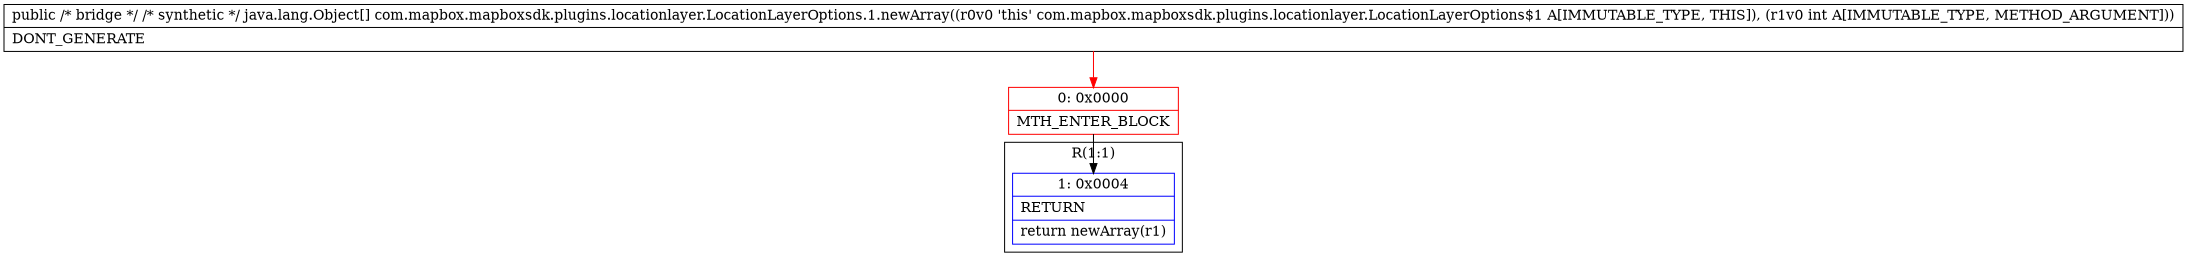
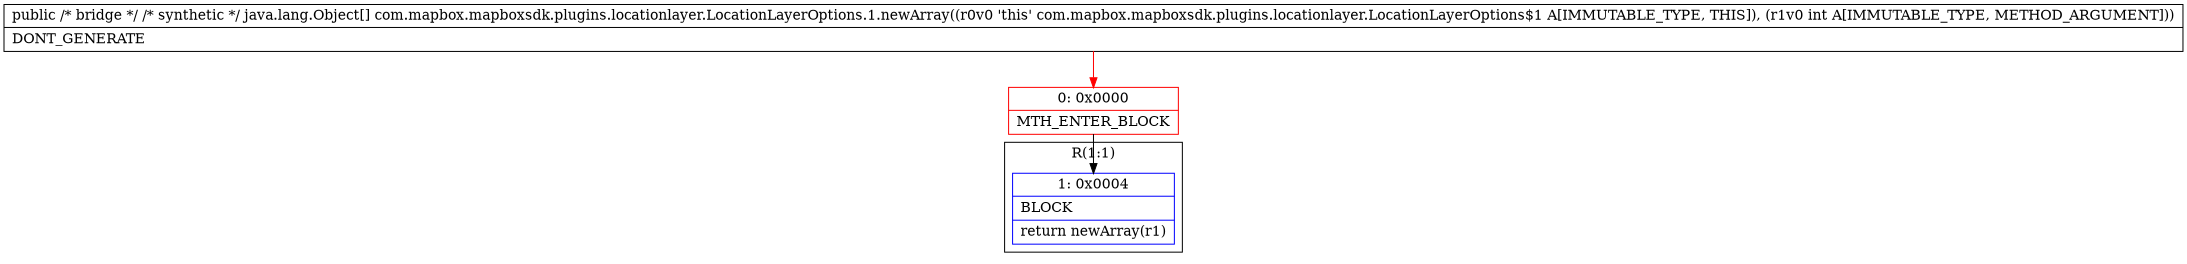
(1053, 208) -> (1047, 208)
